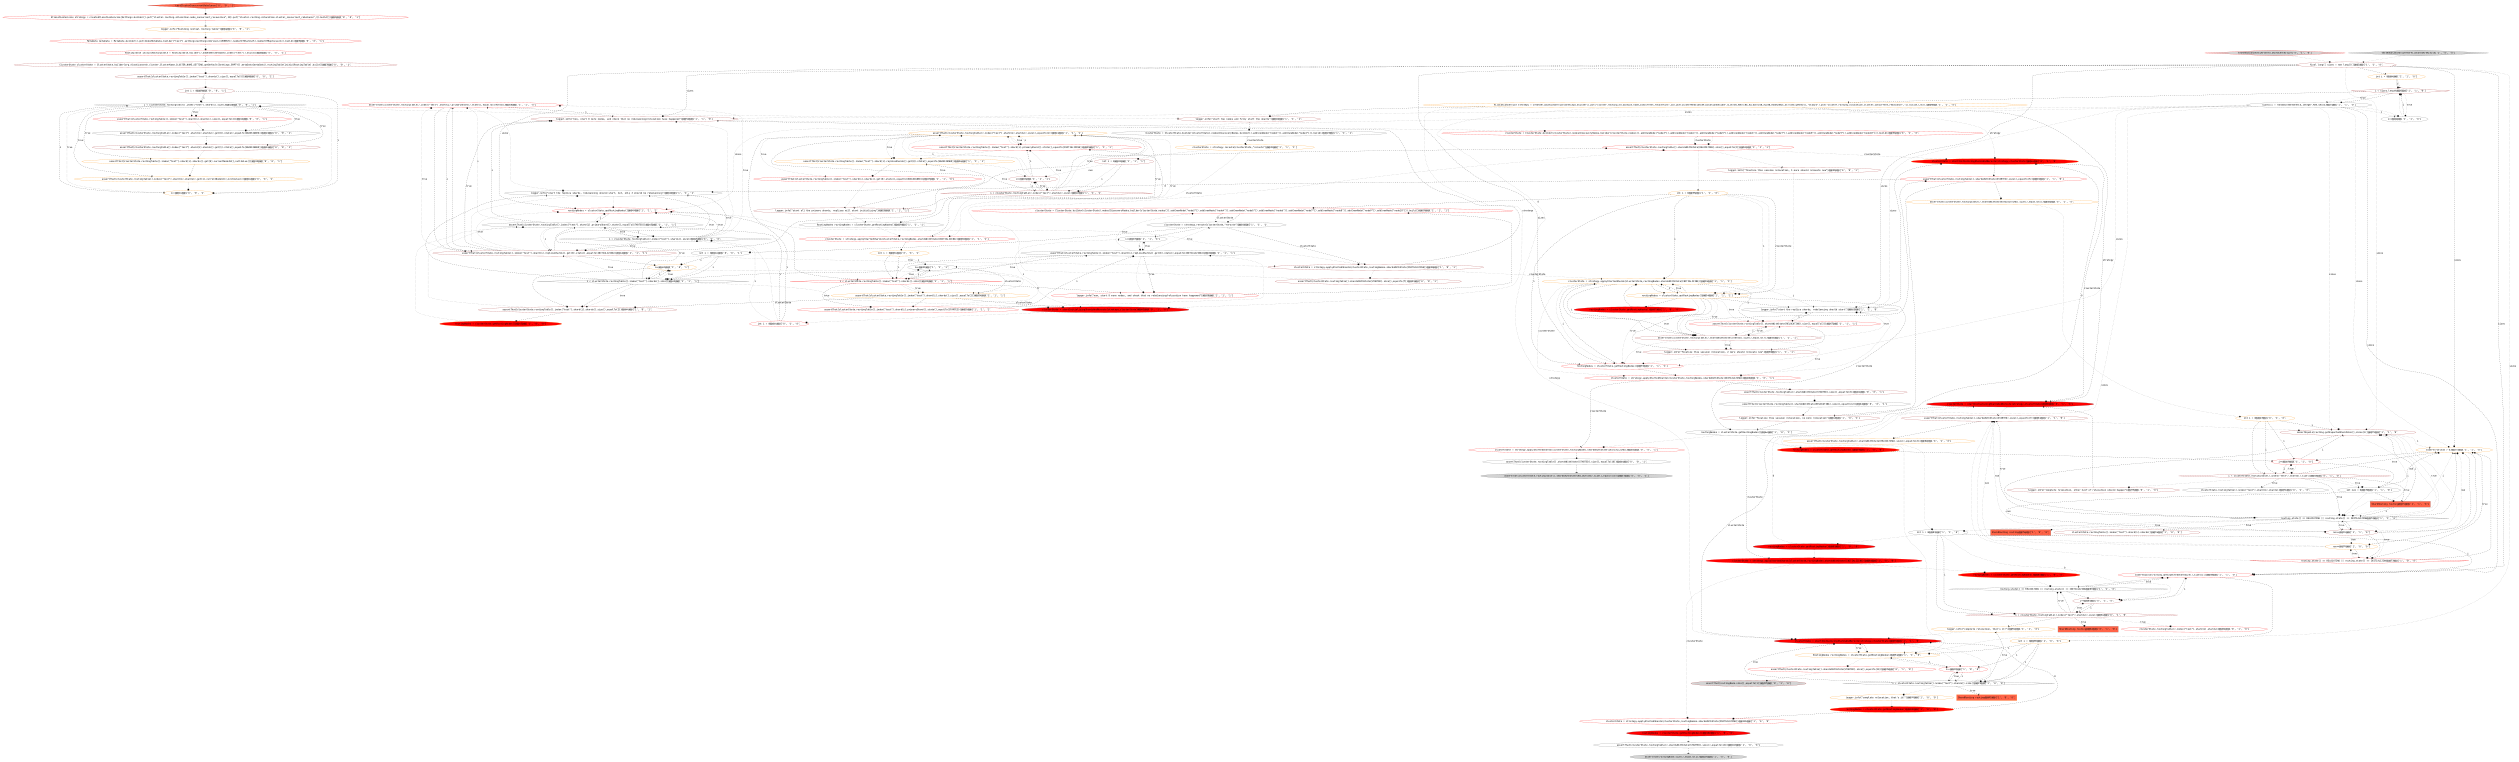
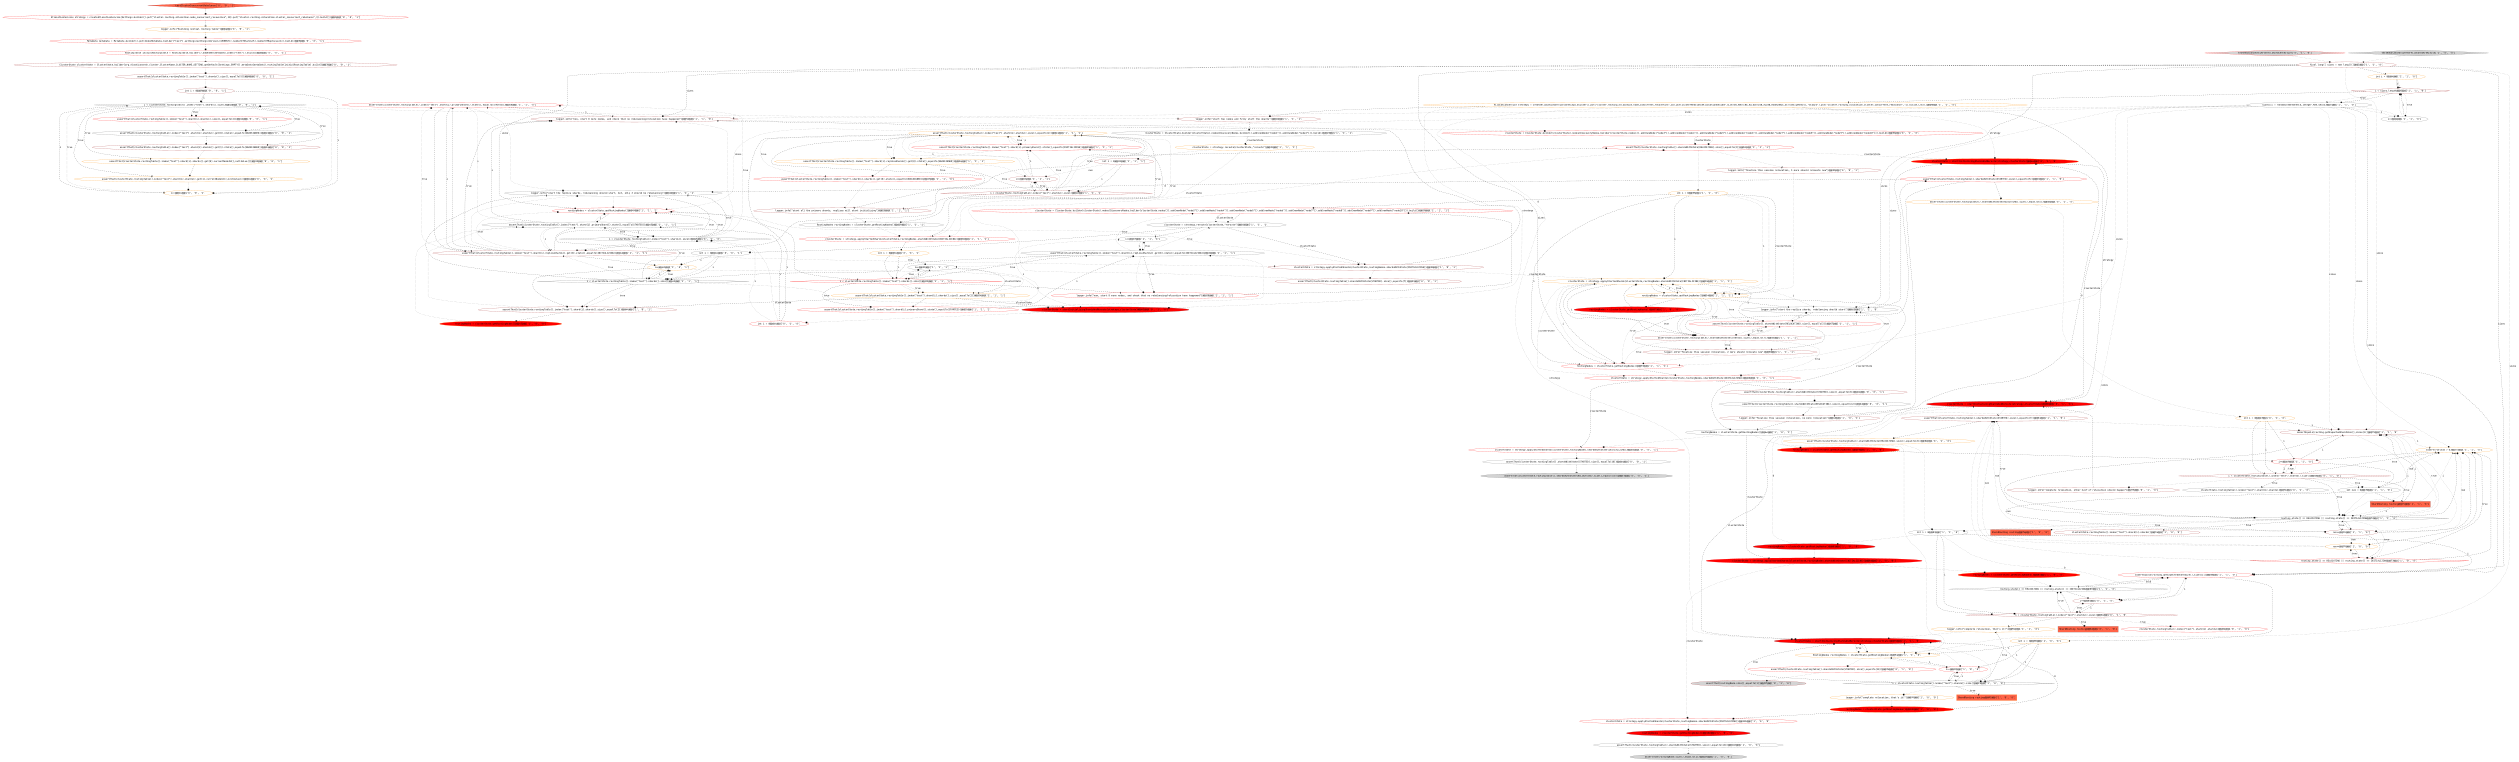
(2454, 229) -> none
